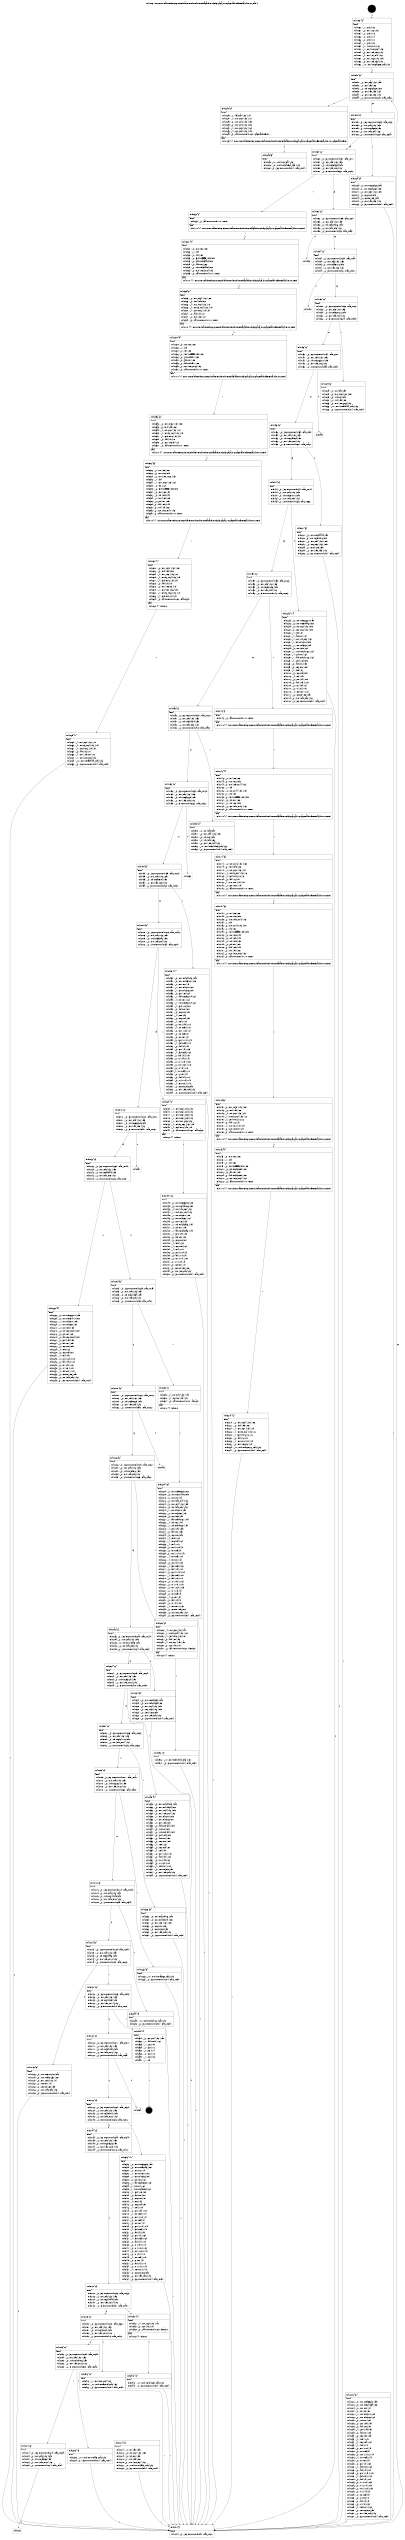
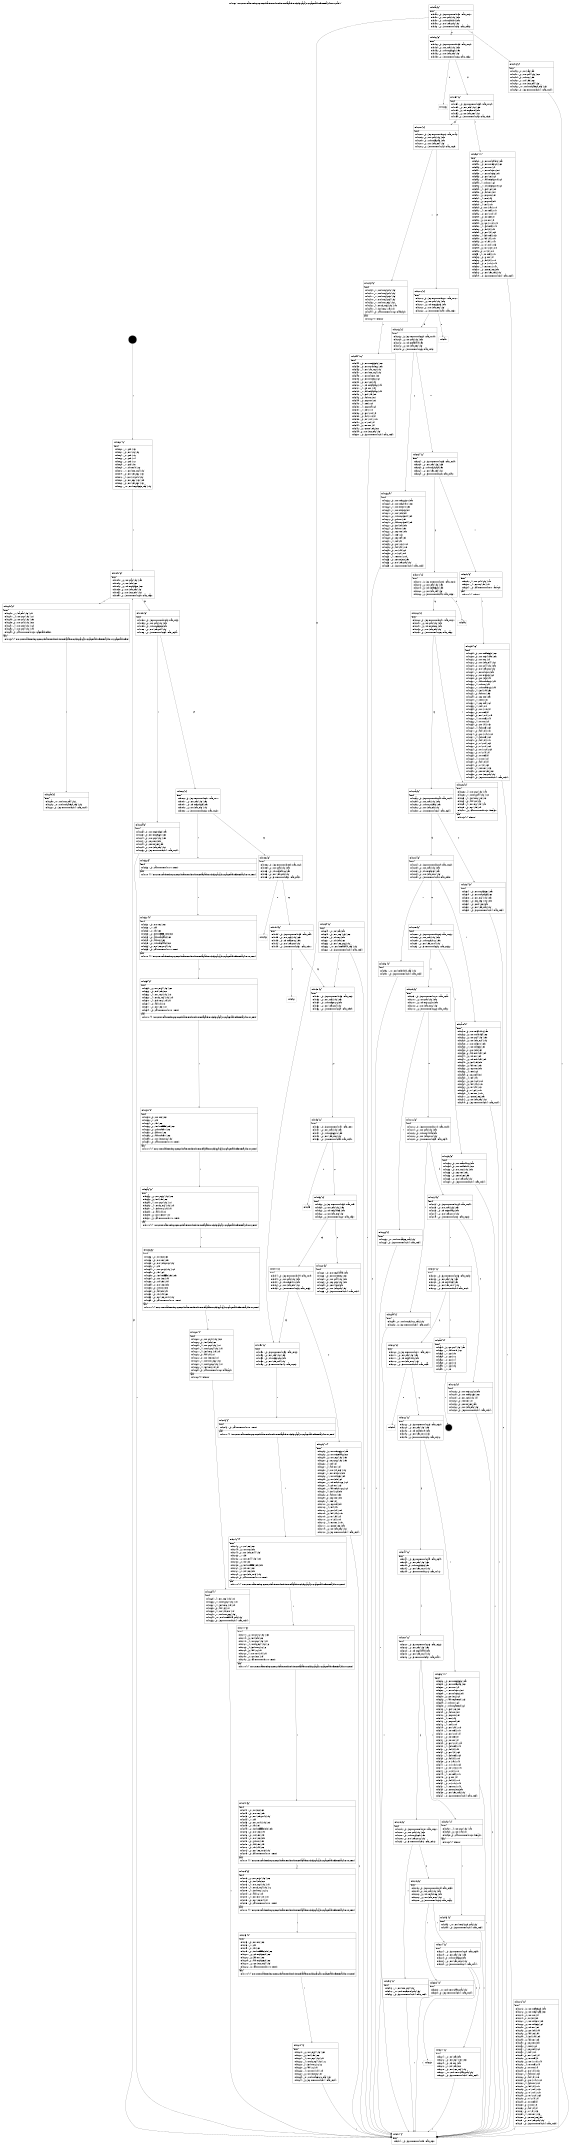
(342, 351) -> (337, 969)
(230, 651) -> (316, 636)
(339, 1599) -> none
(176, 1704) -> (406, 919)
none -> (476, 2006)
